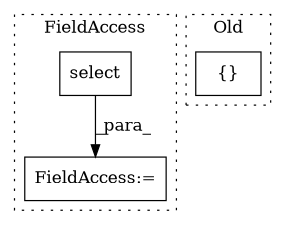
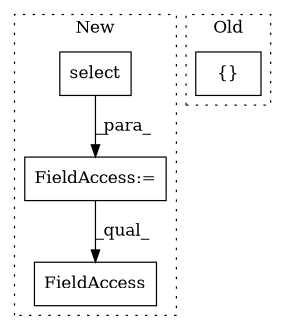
(95, 28) -> (95, 28)
none -> (95, 284)
